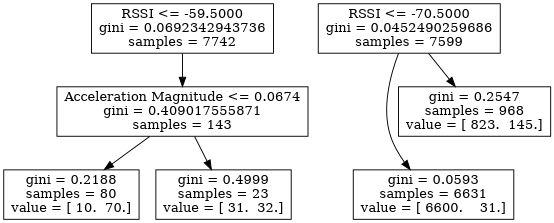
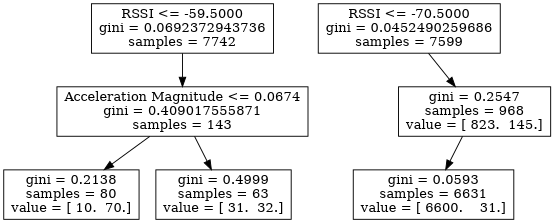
(182, 28) -> (182, 28)
(387, 109) -> (456, 149)
(71, 195) -> (71, 195)
(224, 195) -> (224, 195)
